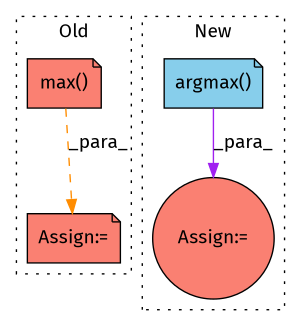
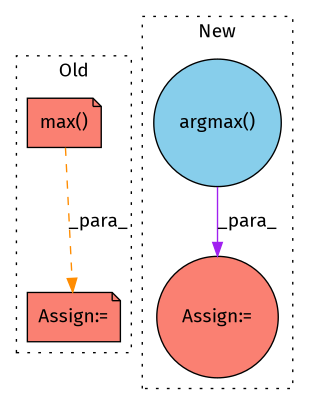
(213, 83) -> (218, 123)
